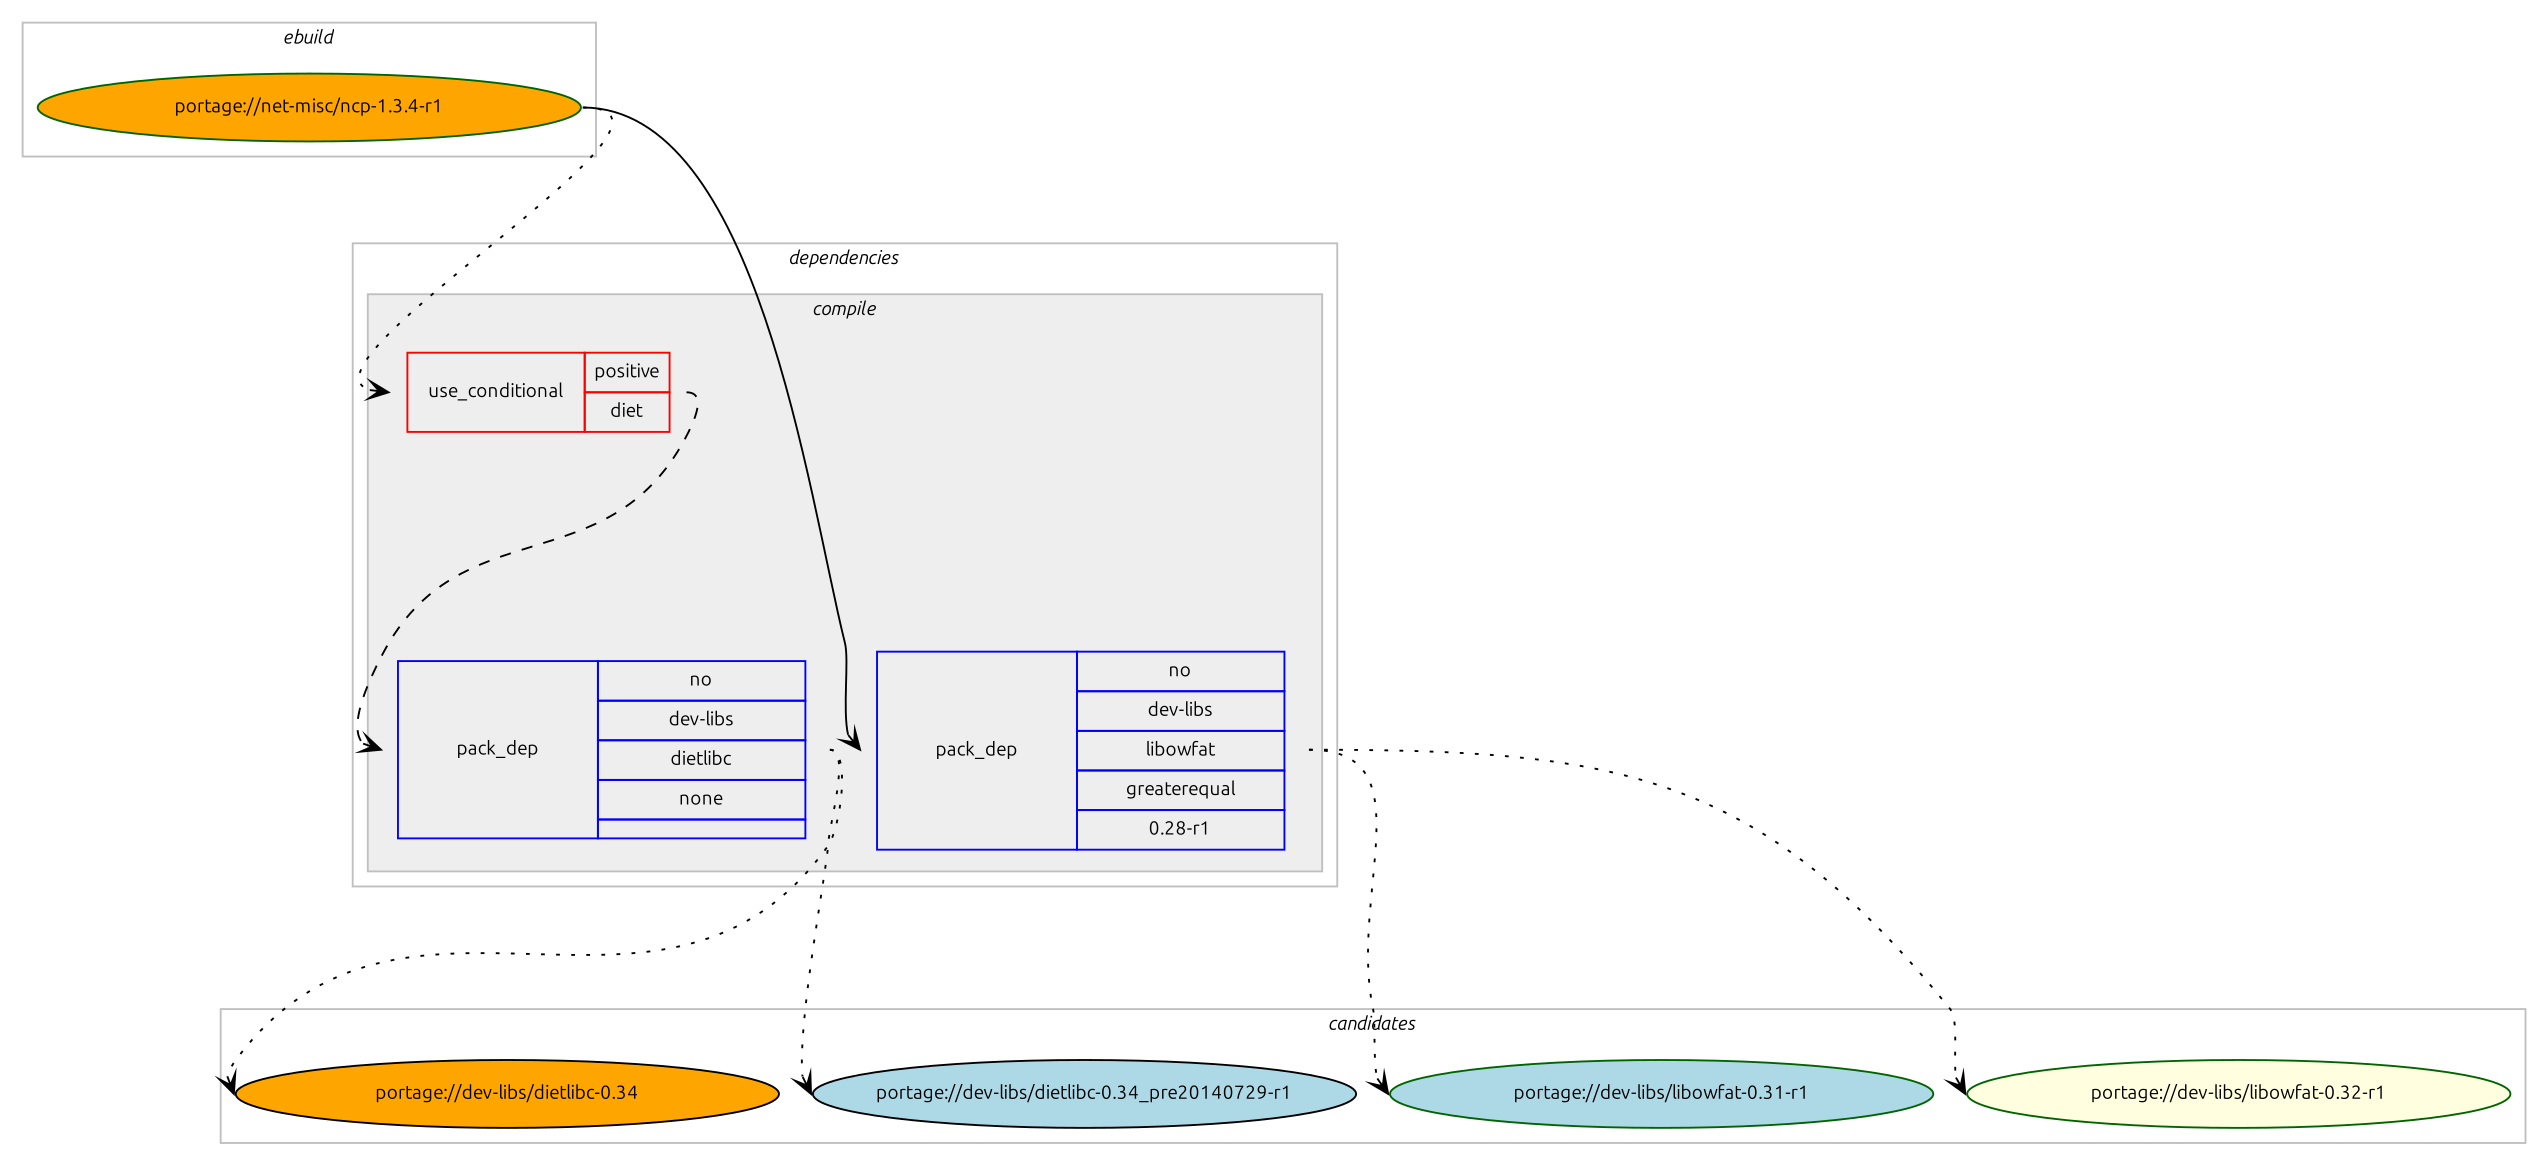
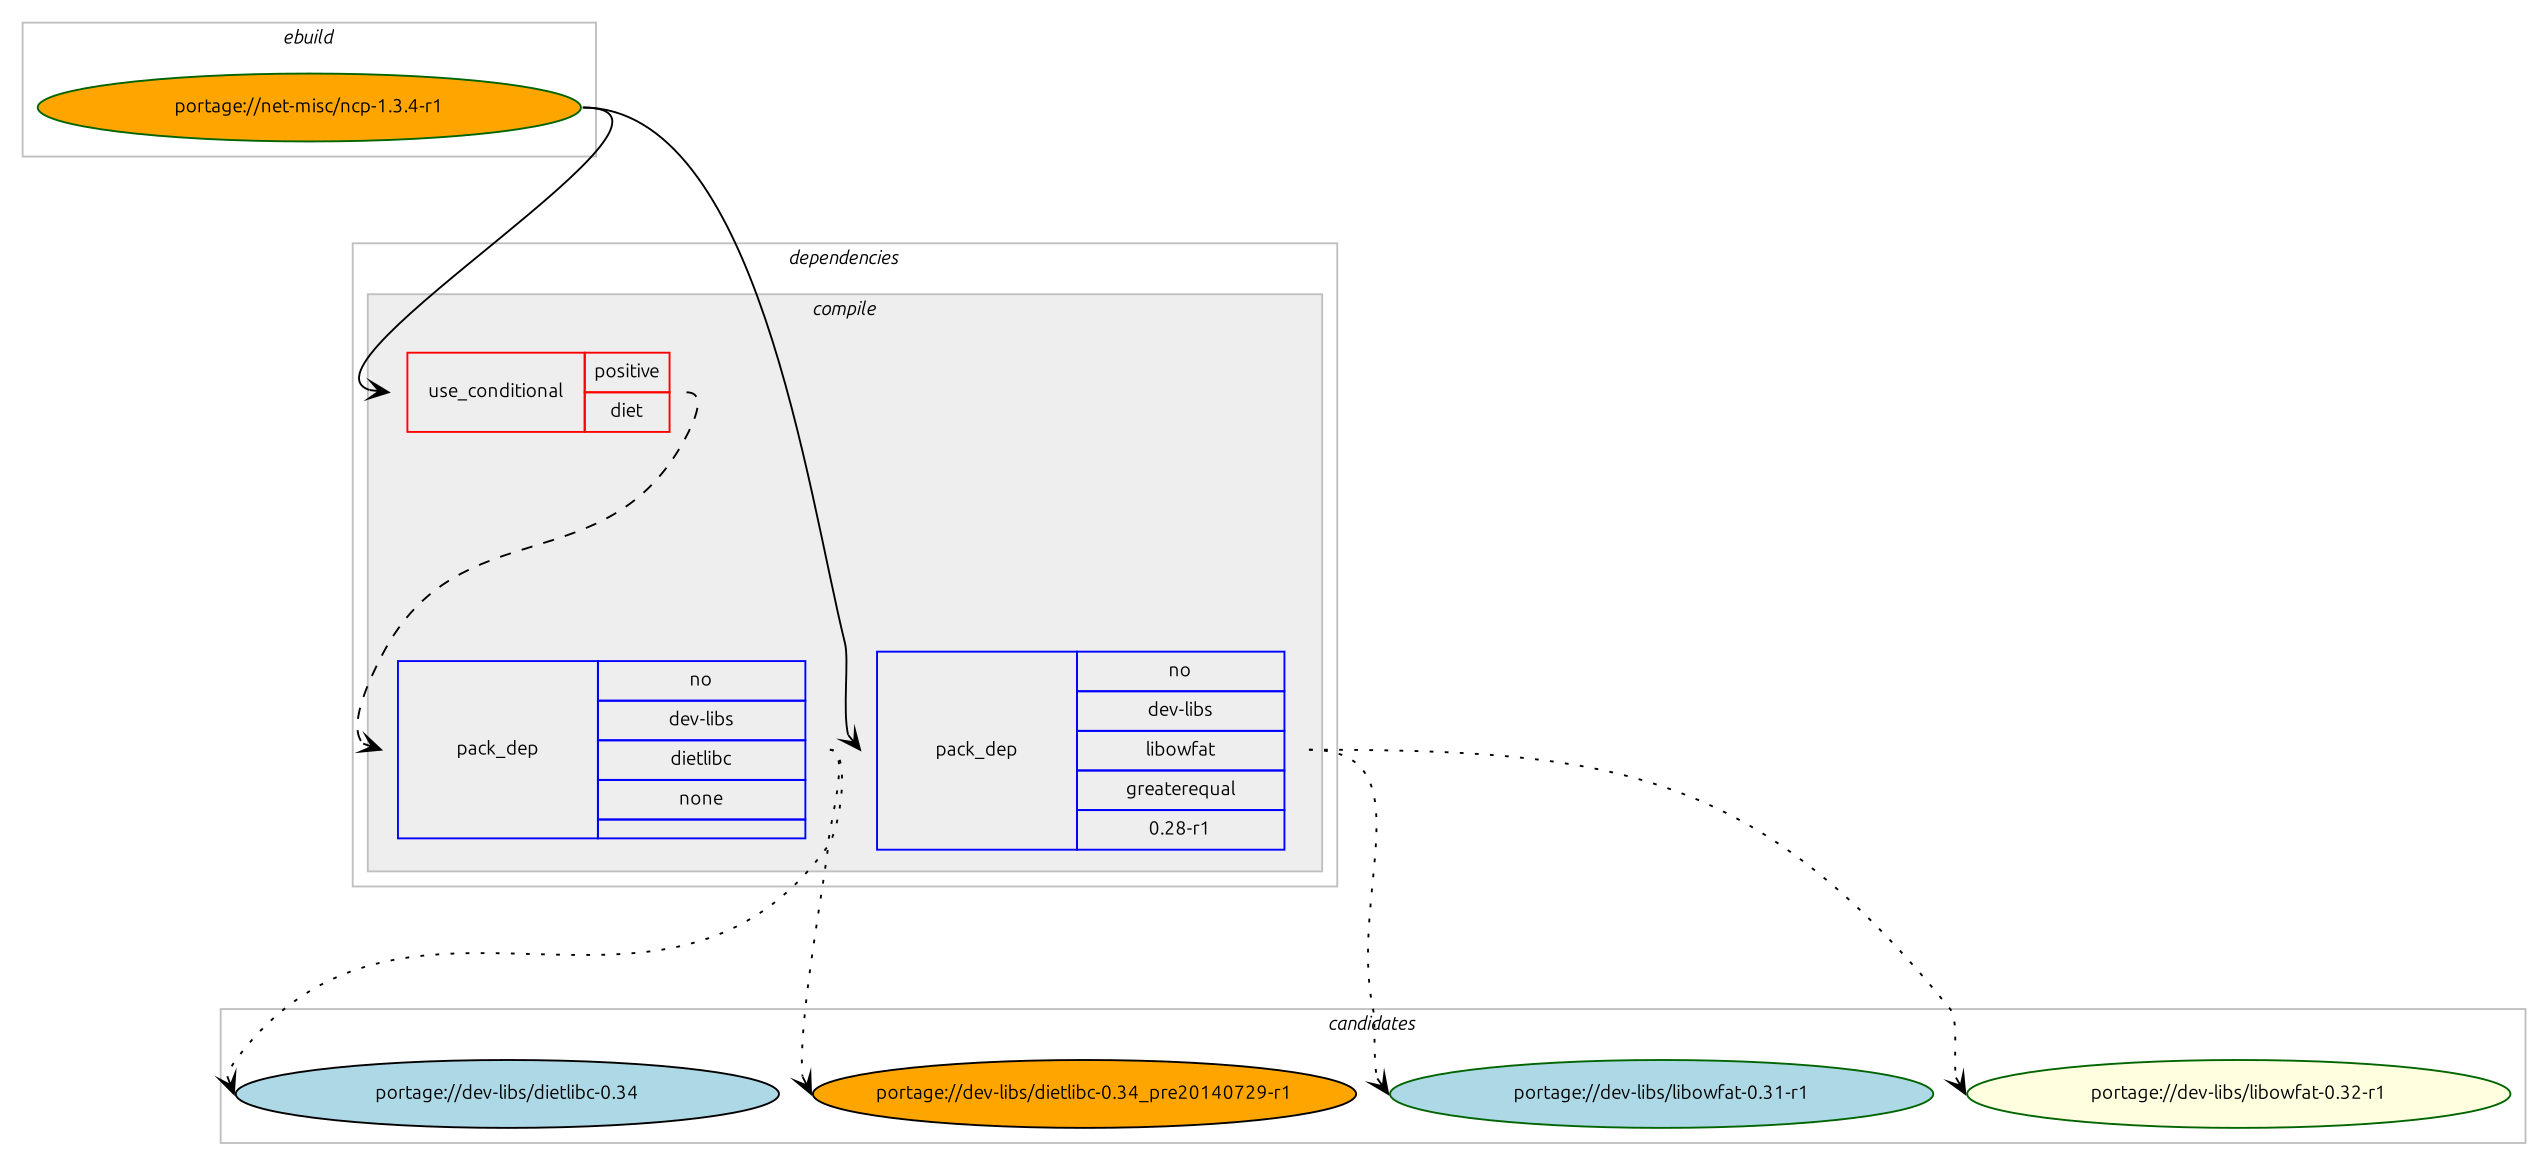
(509, 230) -> (509, 230)
(507, 1094) -> (507, 1094)
(1085, 1094) -> (1085, 1094)
